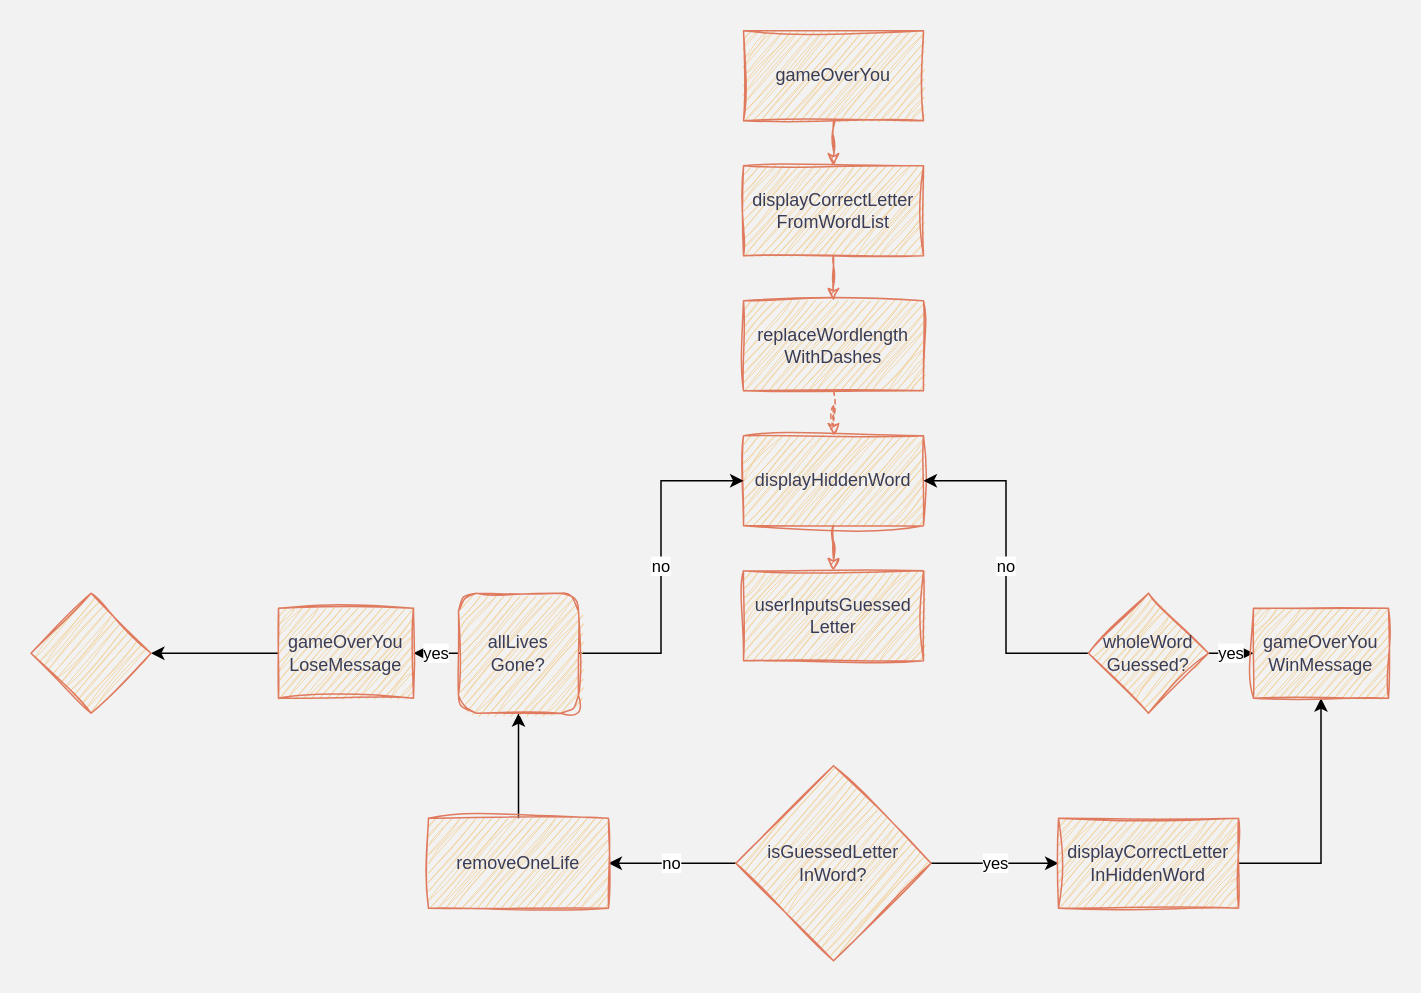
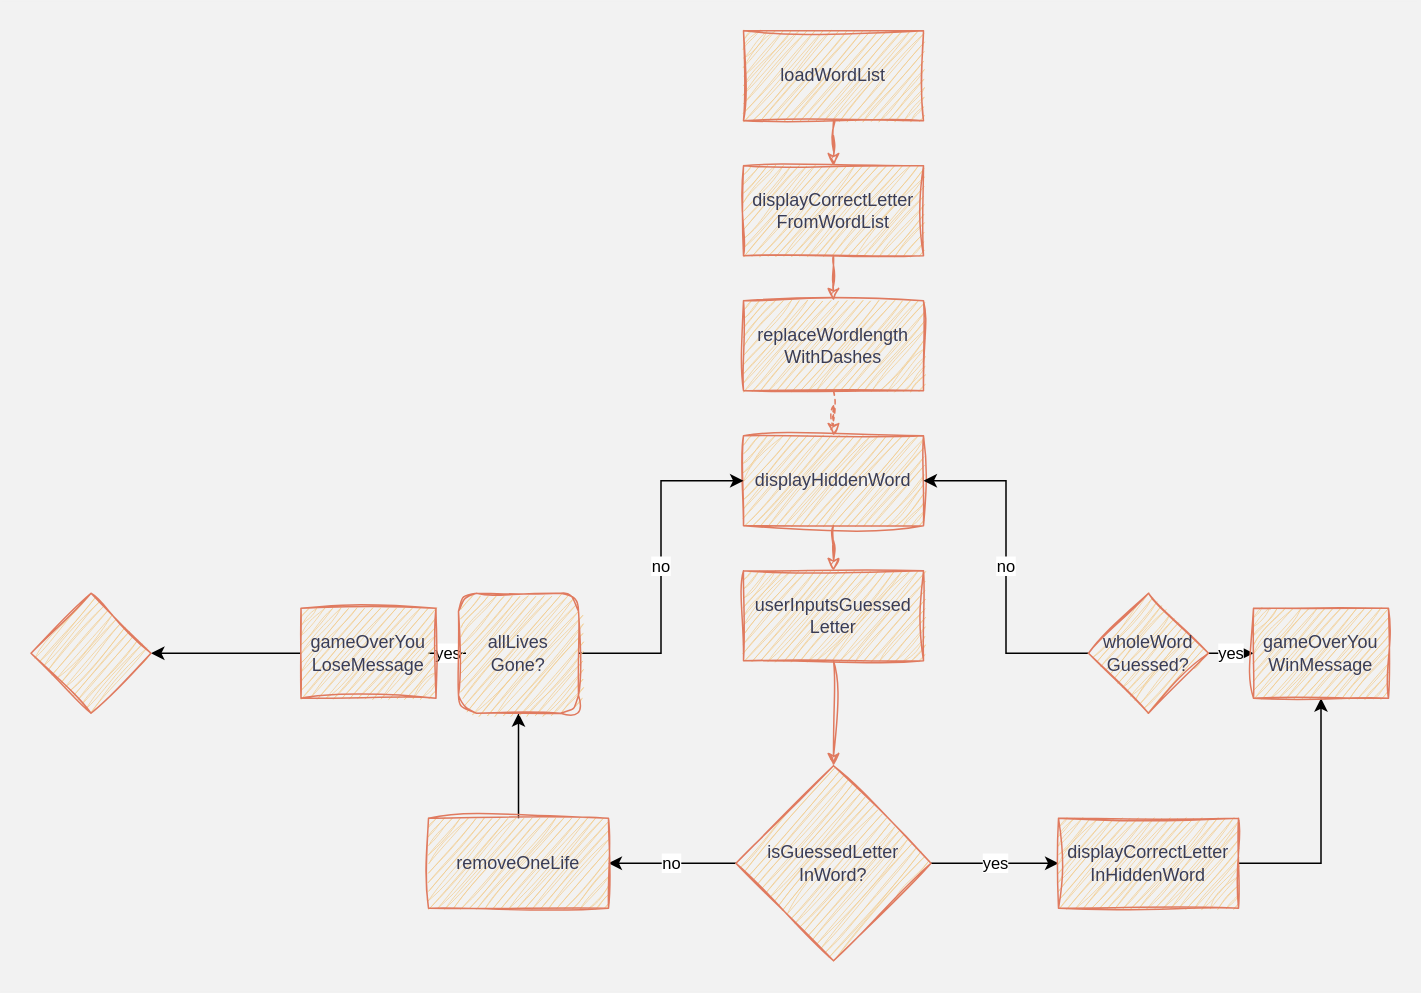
(833, 76) -> (833, 76)
(346, 653) -> (368, 653)
none -> (833, 709)
